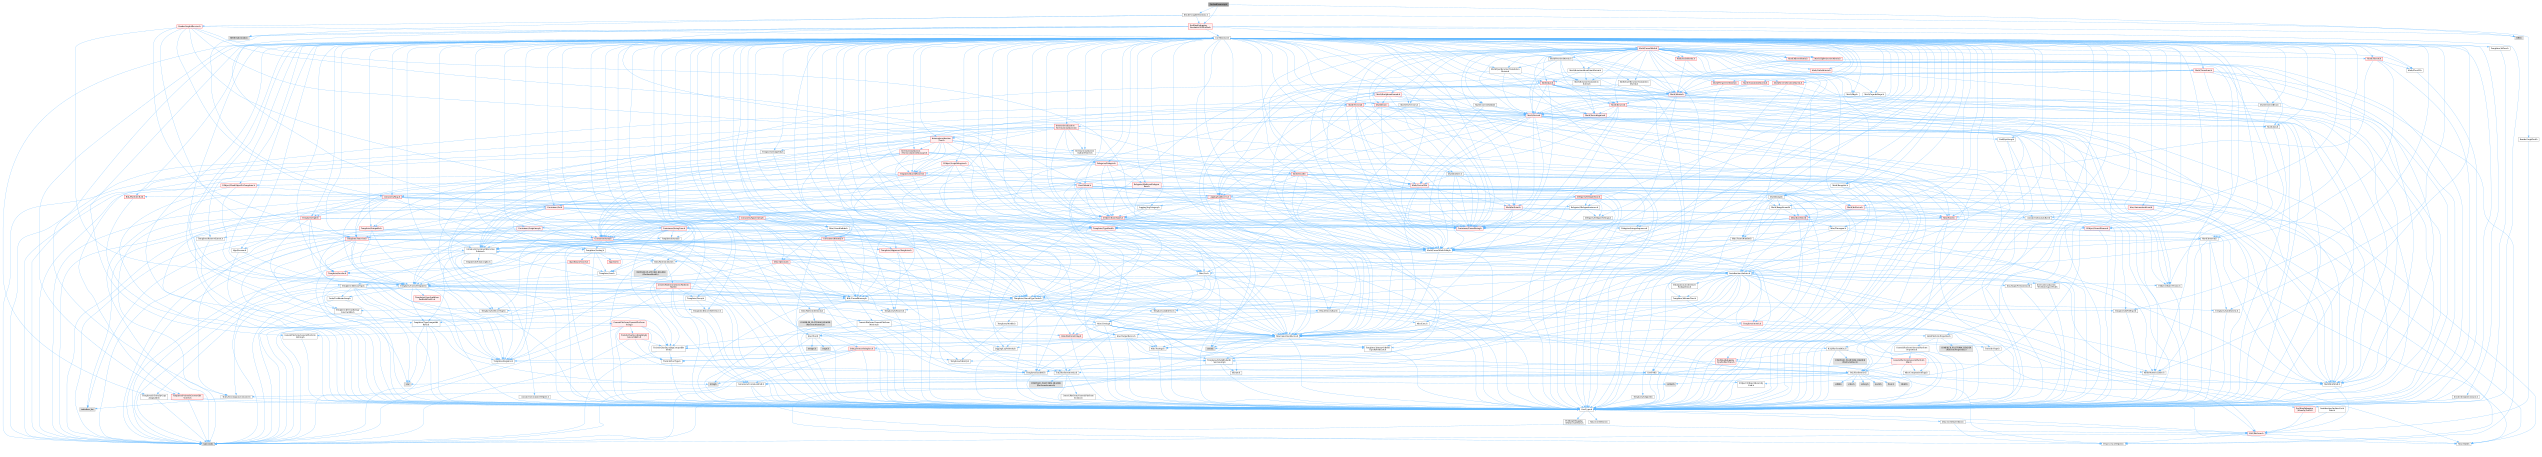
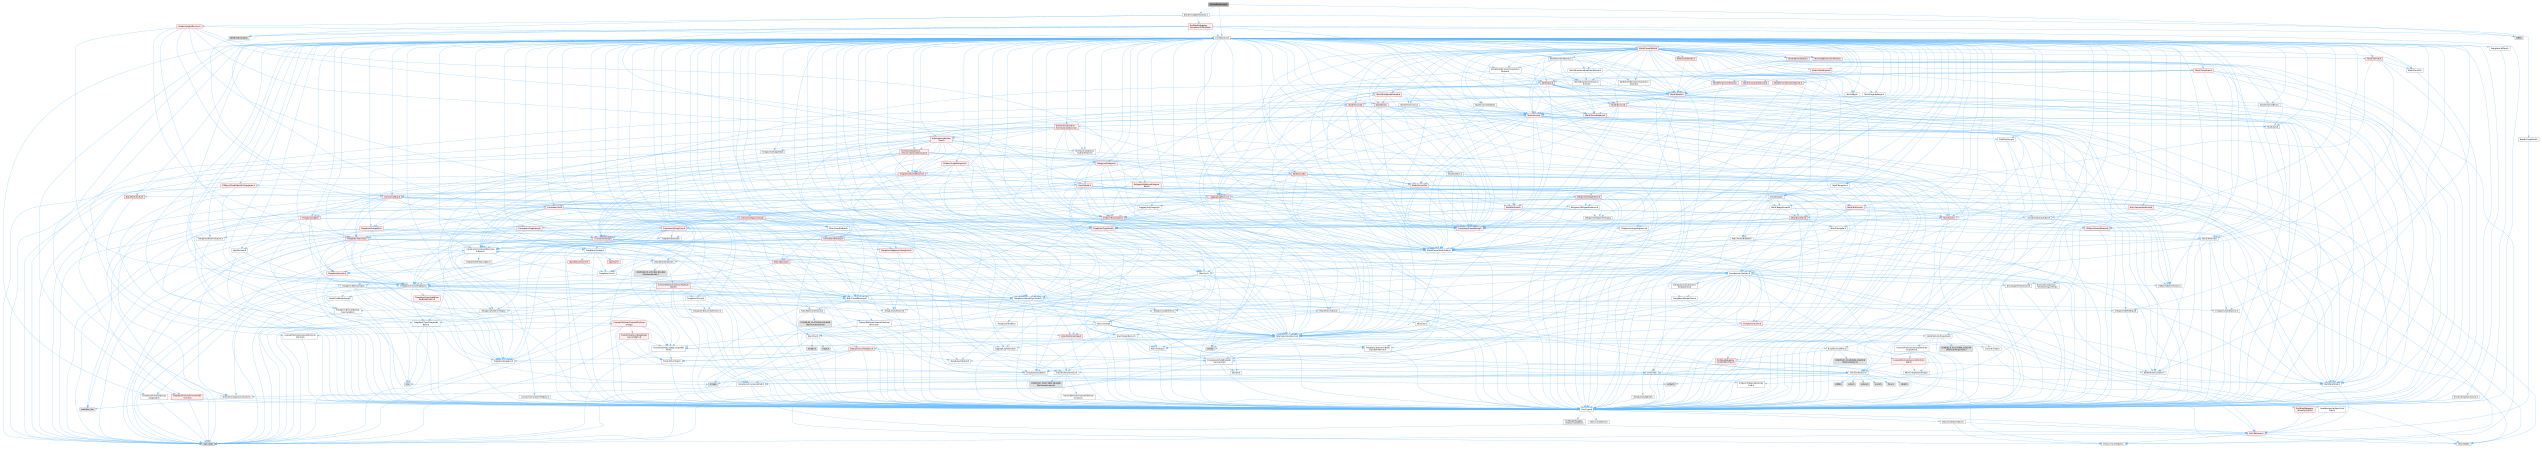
(1213, 14) -> (1220, 20)
none -> (468, 317)
